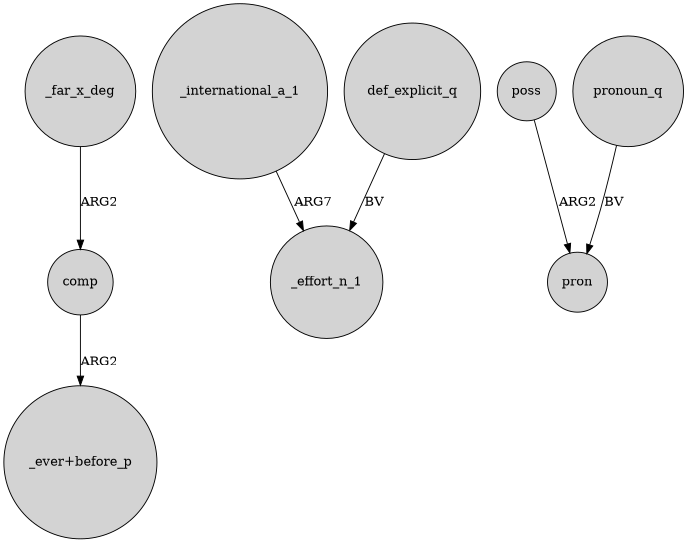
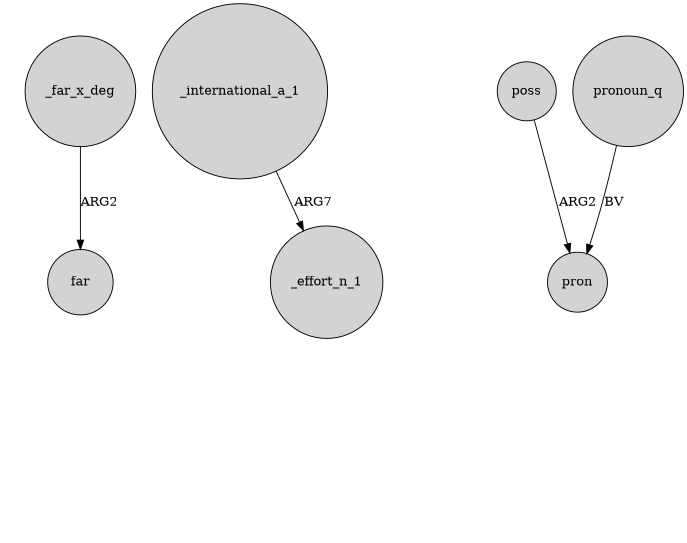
(412, 91) -> none
(80, 282) -> (80, 282)
(80, 462) -> none
